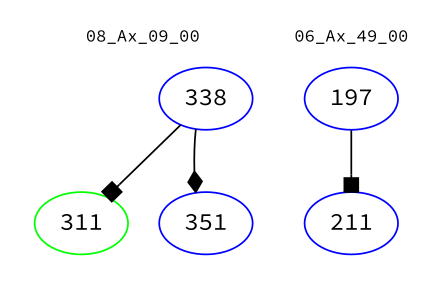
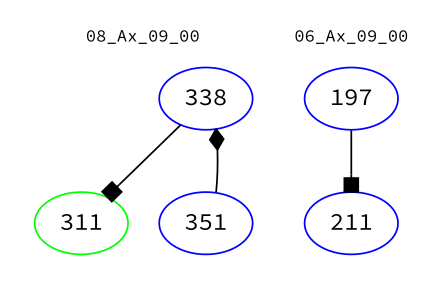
(352, 37) -> (352, 37)
(194, 150) -> (217, 171)
